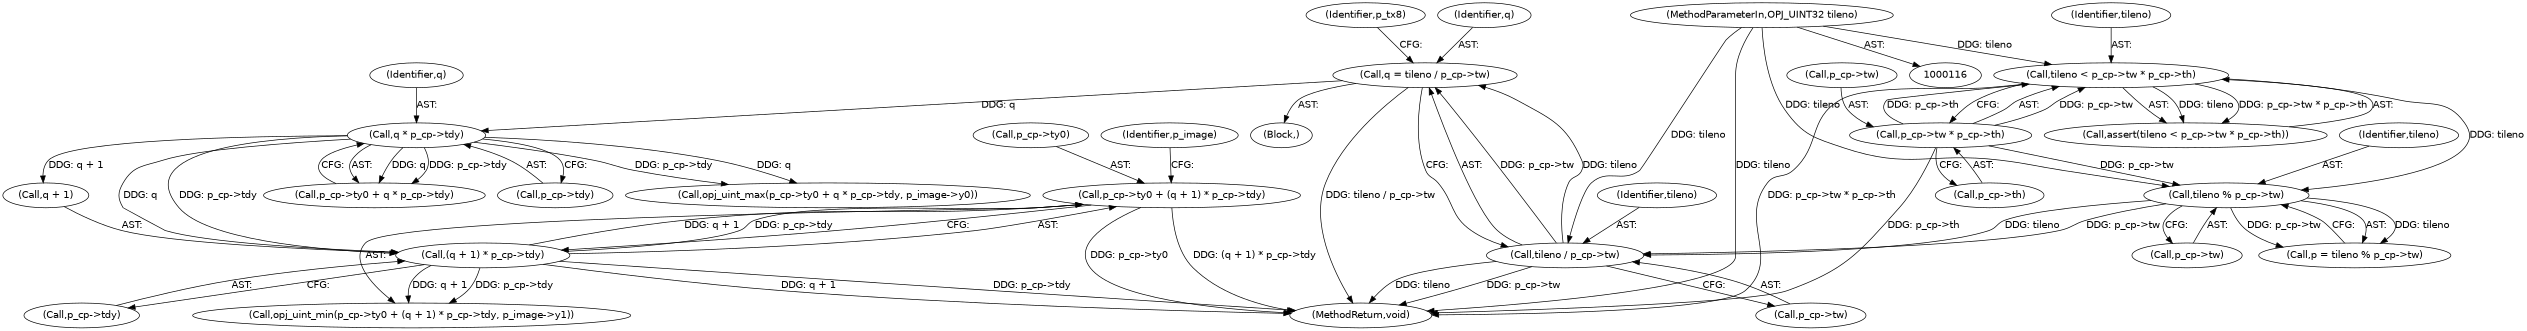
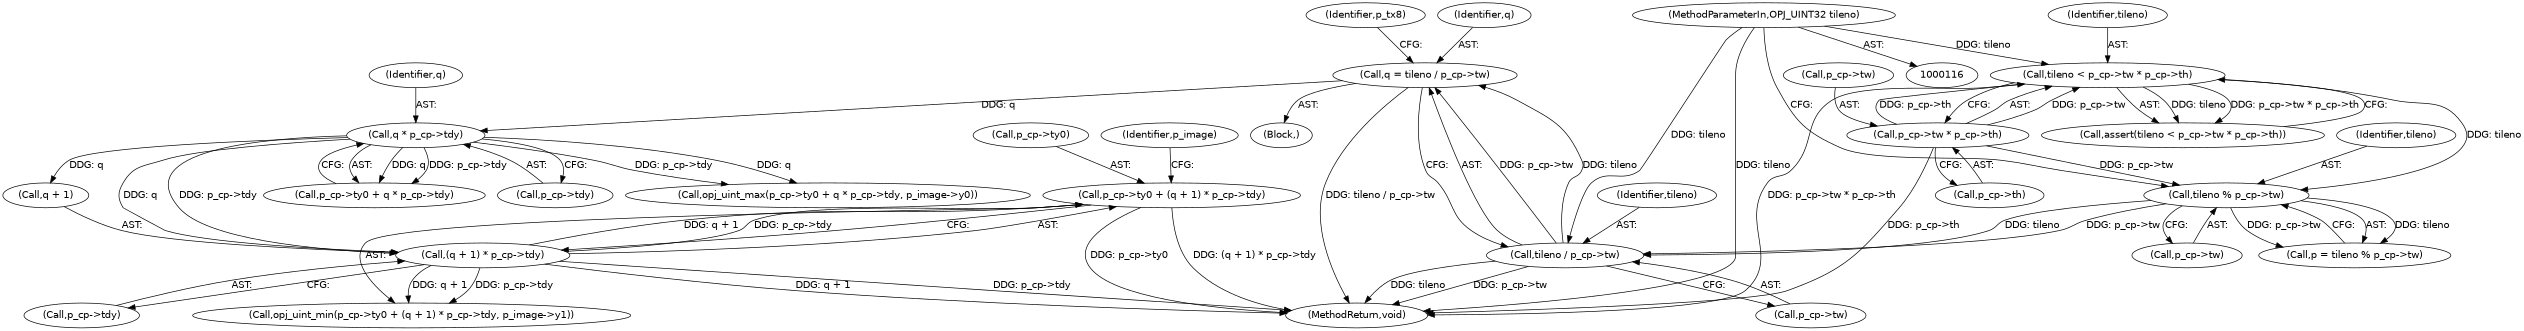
(1813, 105) -> (1803, 105)
(2385, 105) -> (2378, 105)
(76, 165) -> (87, 165)
